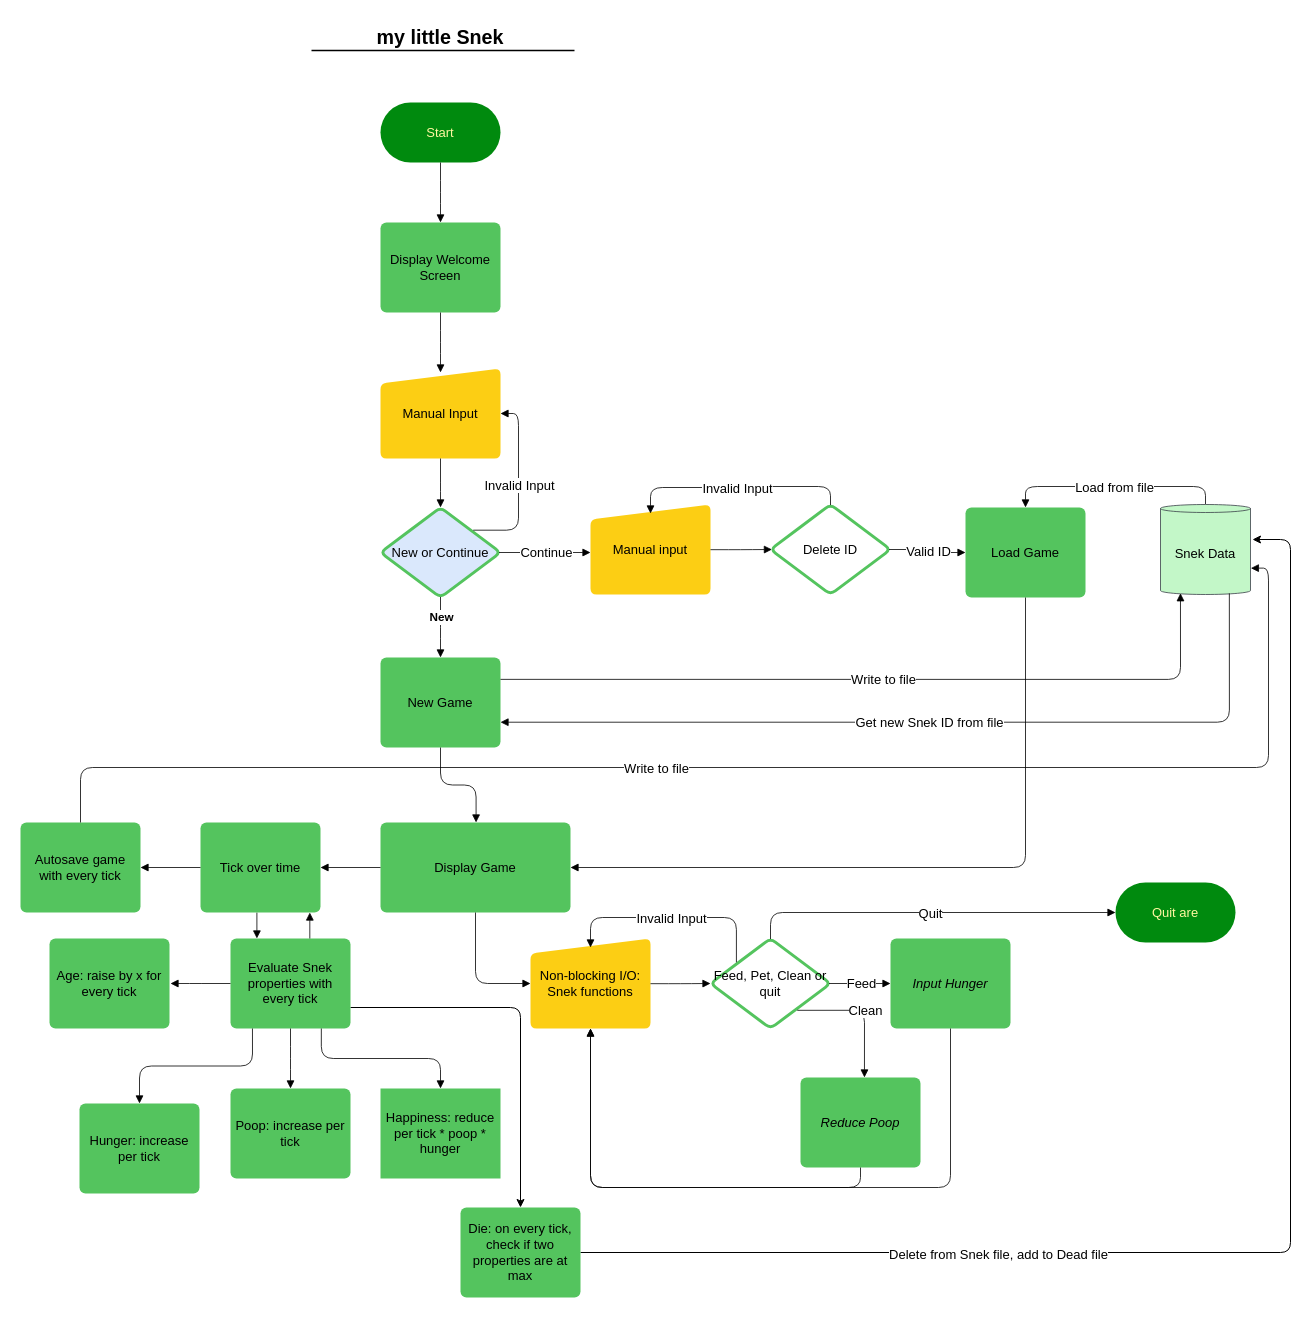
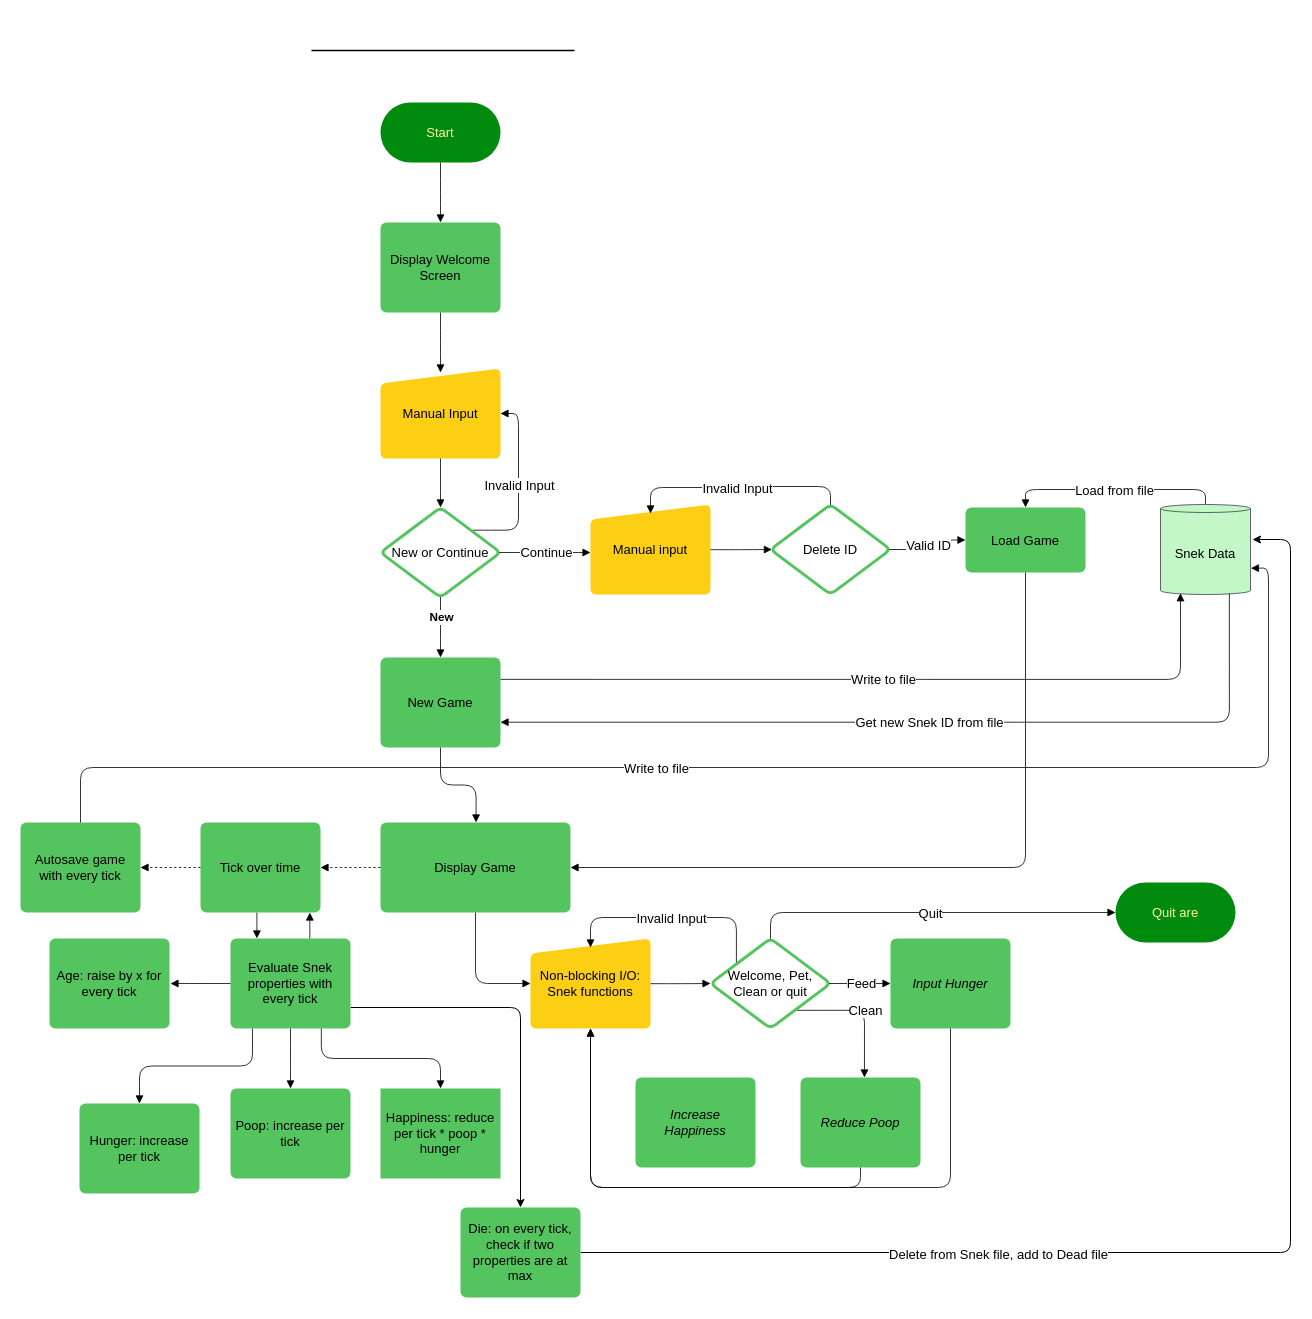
(441, 36) -> none
(441, 553) -> (441, 553)
(1026, 553) -> (1026, 540)
(174, 868) -> (174, 868)
(354, 868) -> (354, 868)
(771, 984) -> (771, 984)
none -> (696, 1123)
